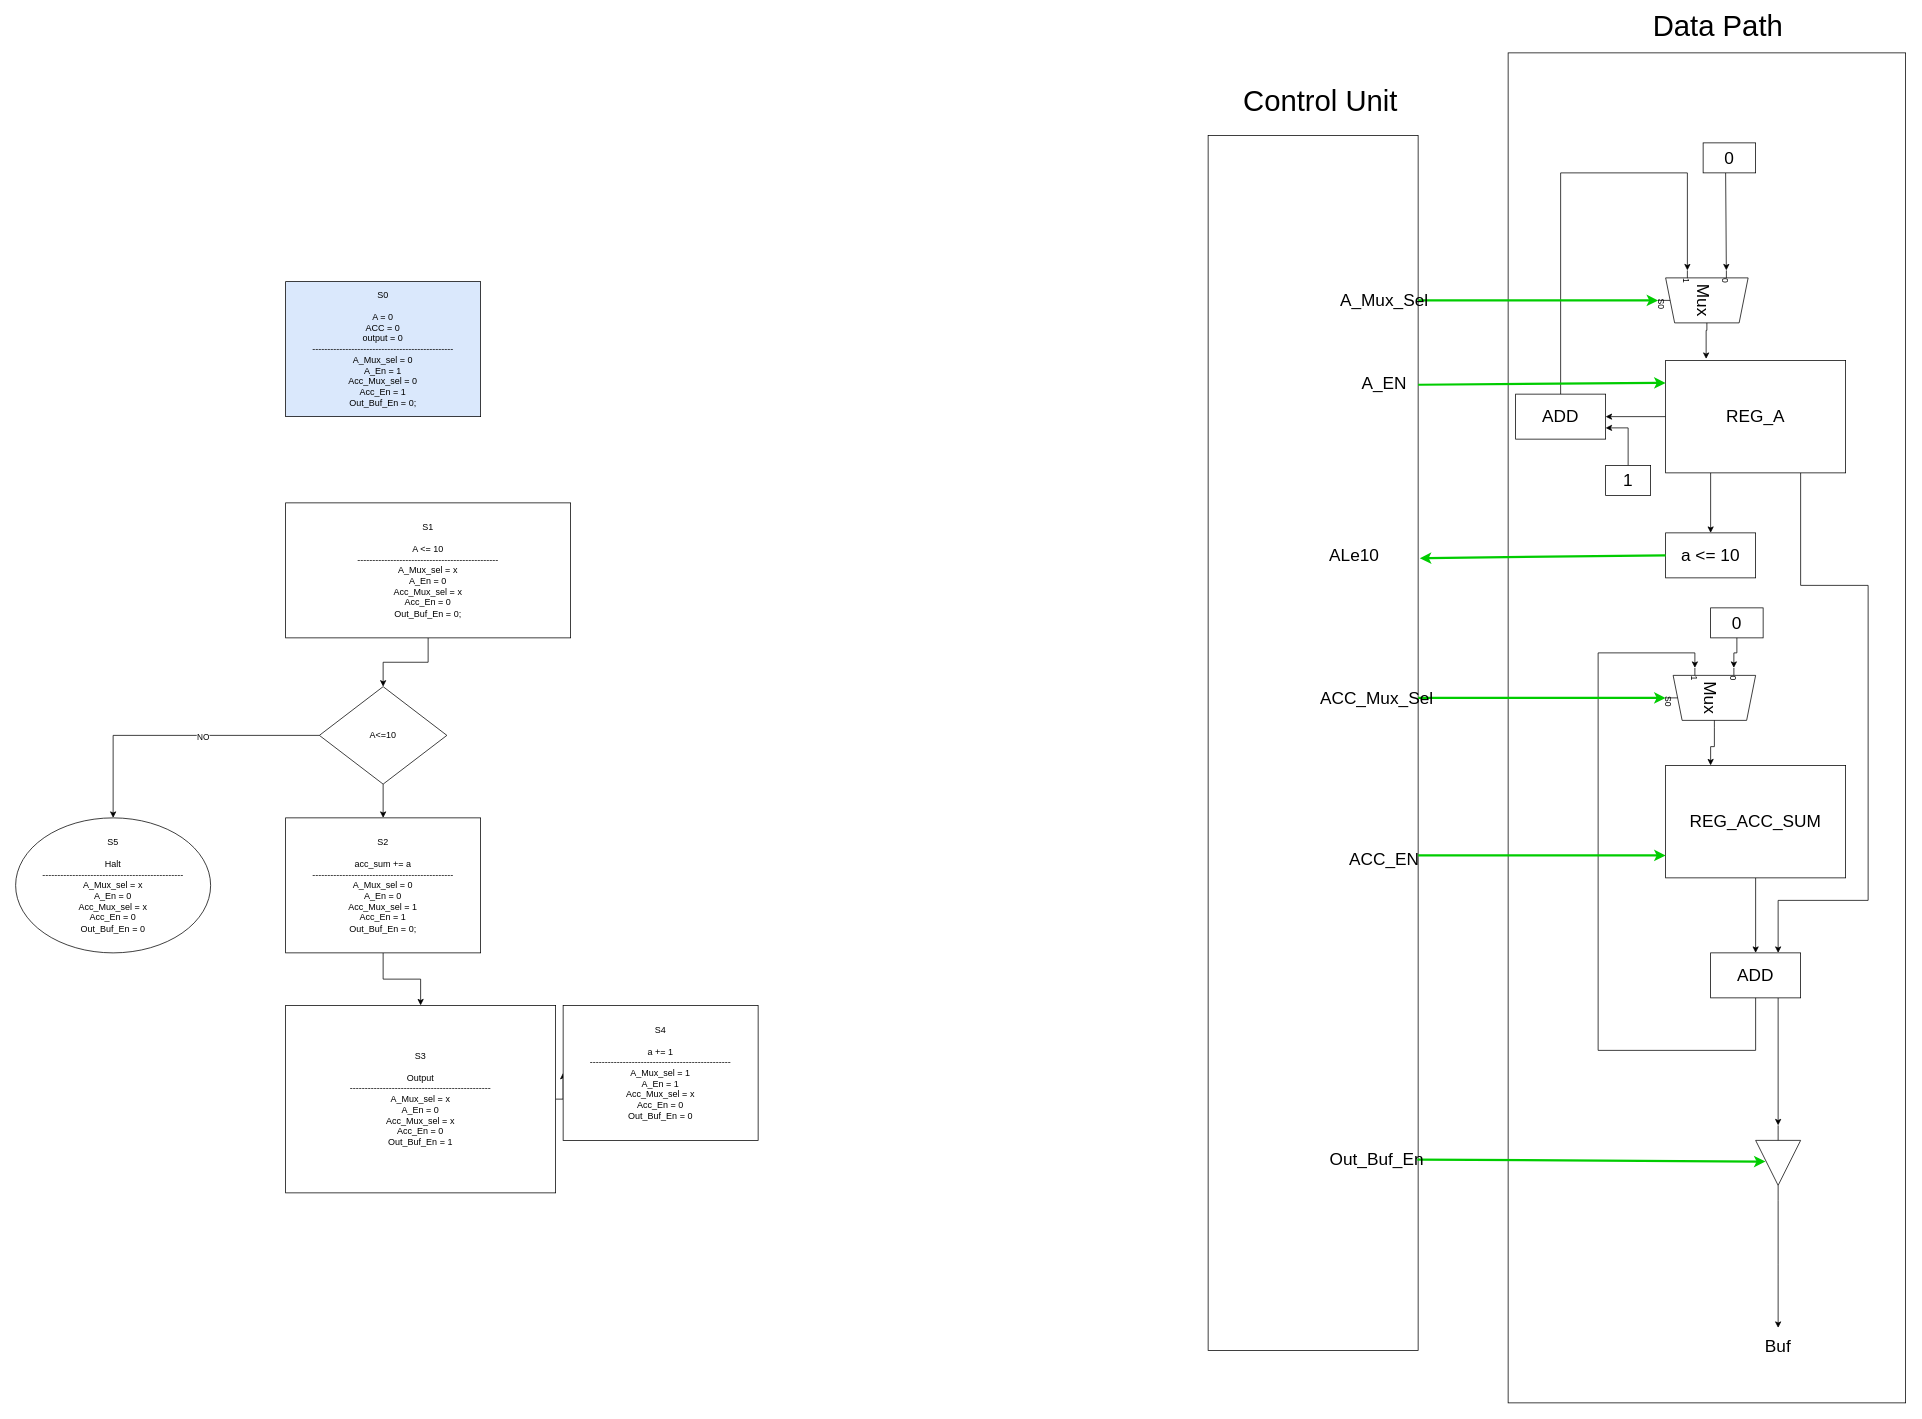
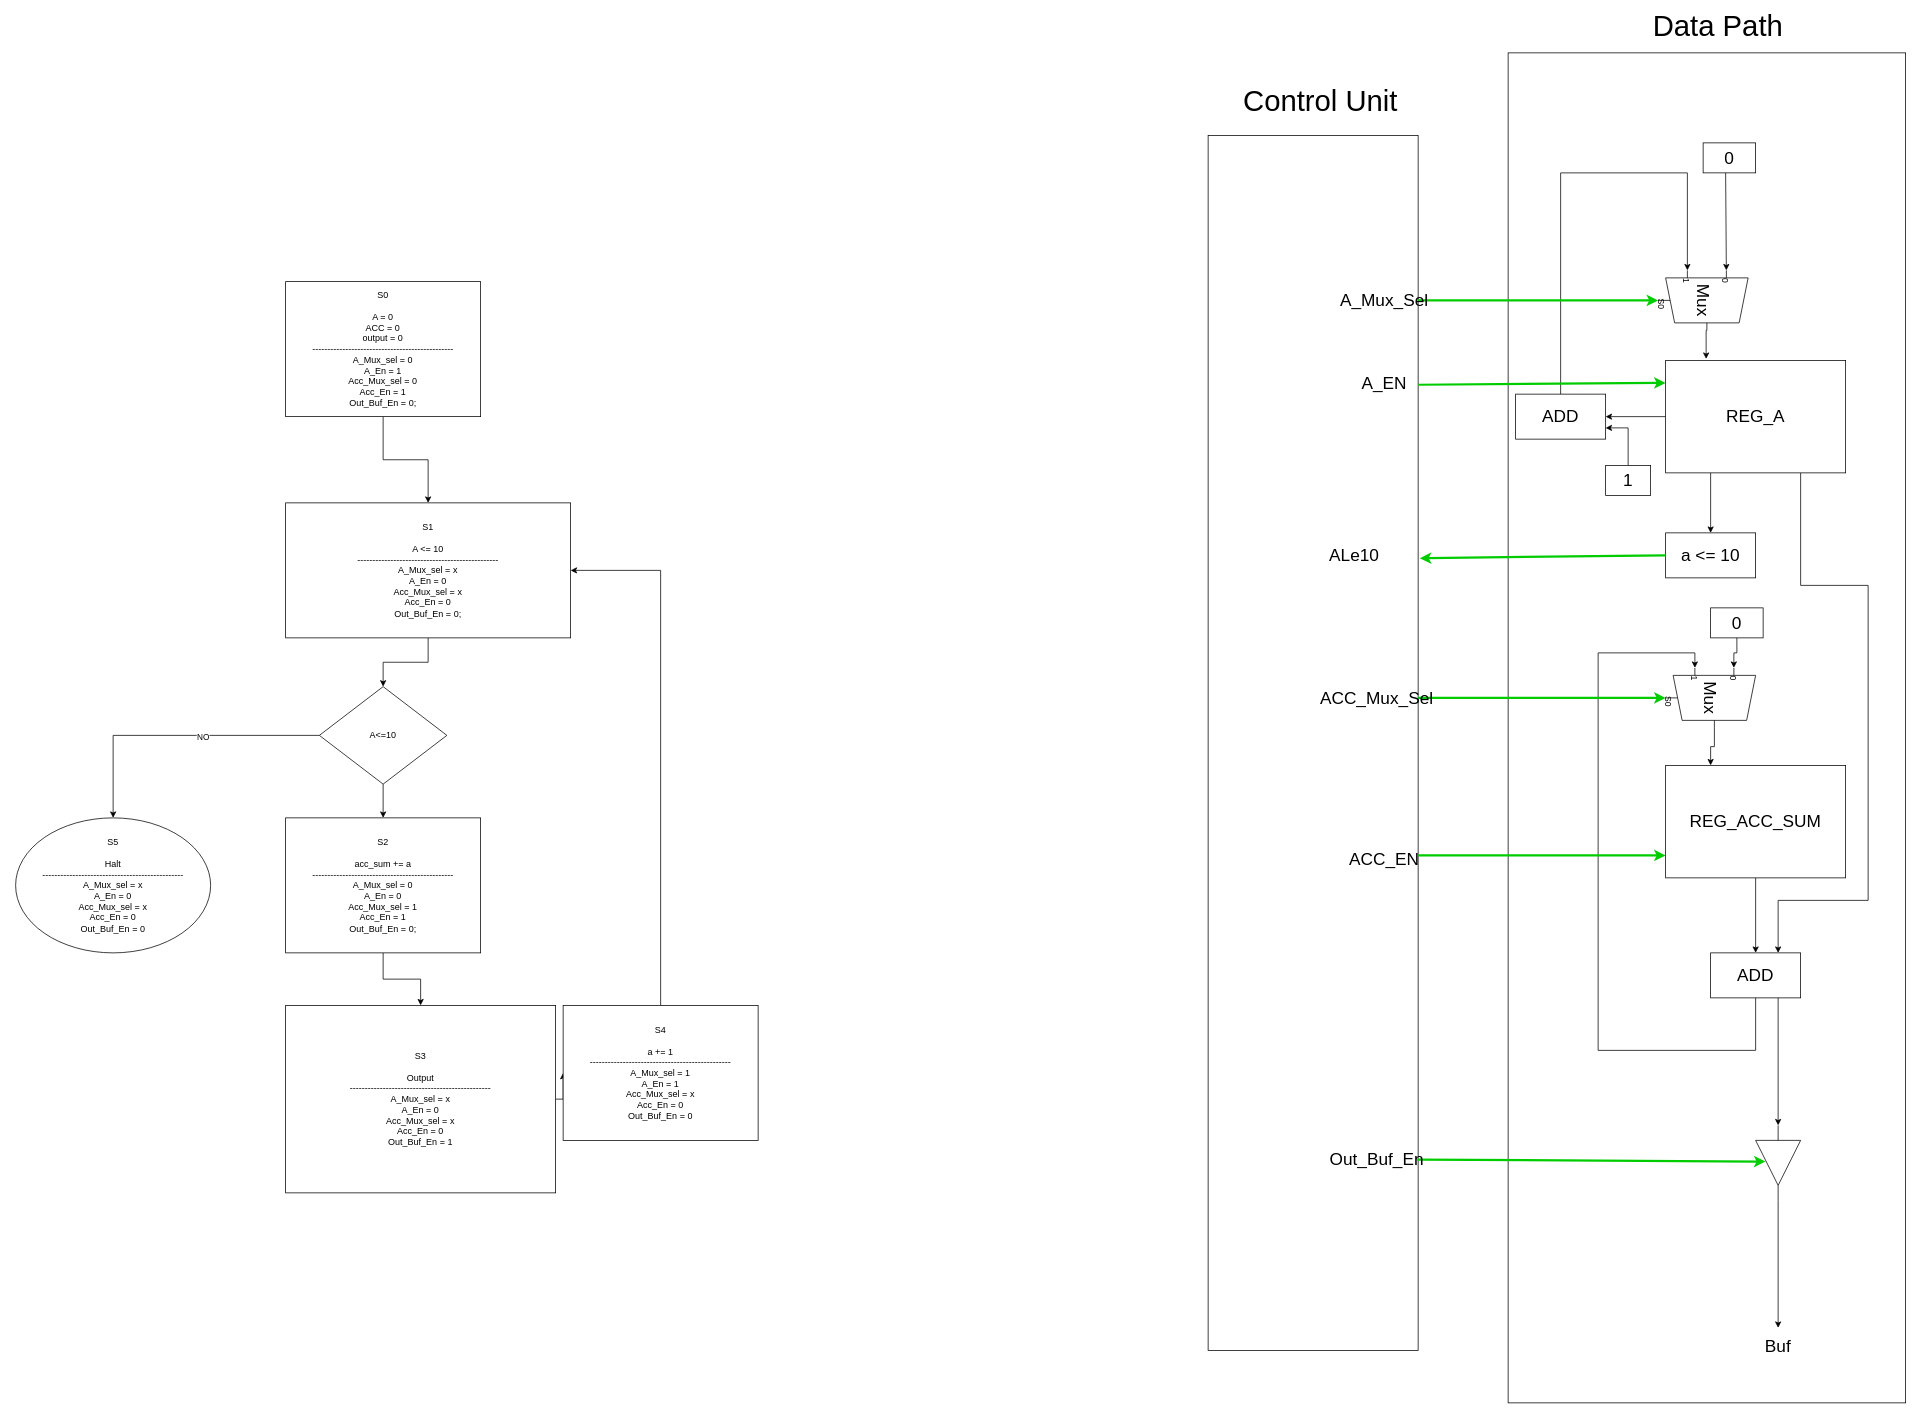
(383, 349) -> (383, 349)
none -> (404, 460)
none -> (660, 745)
